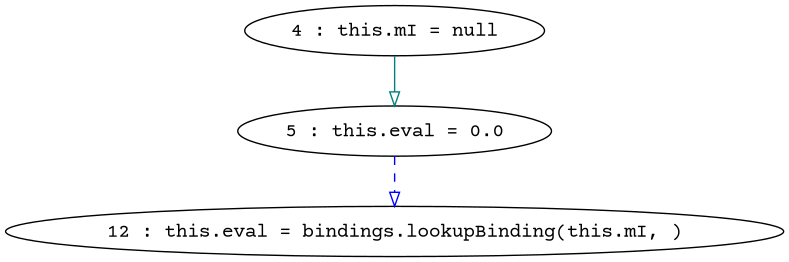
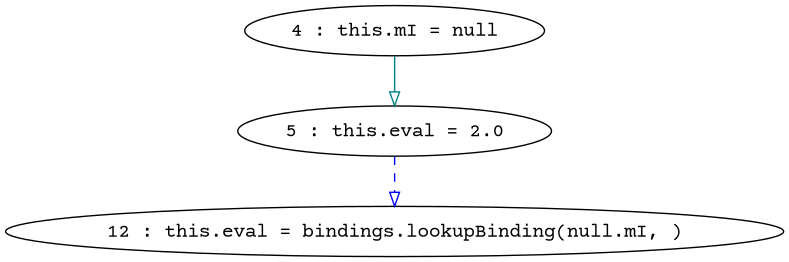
(395, 131) -> (395, 131)
(395, 231) -> (395, 231)
